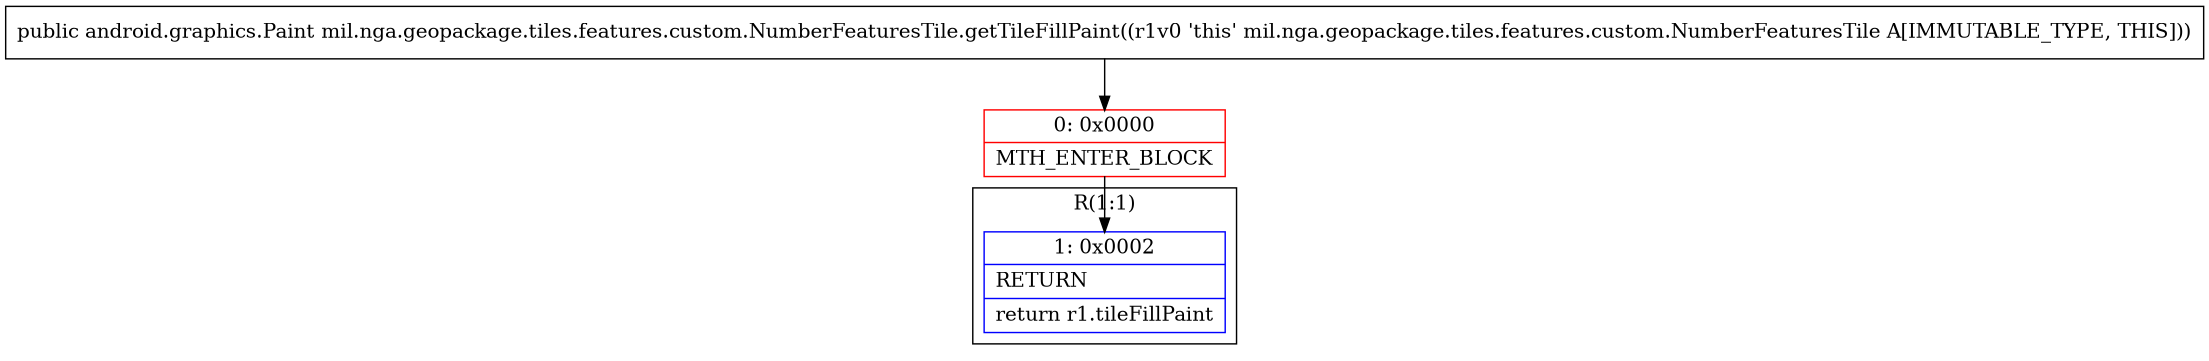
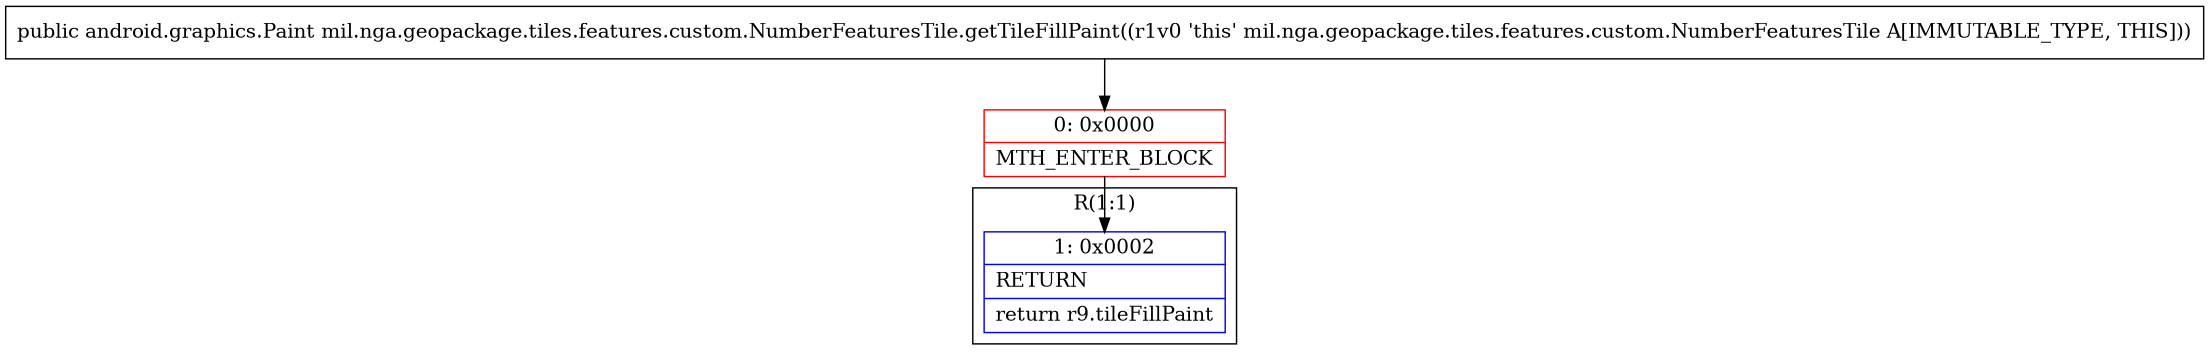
(1105, 315) -> (1105, 315)
